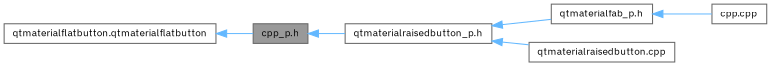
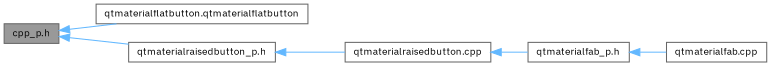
(739, 14) -> (717, 52)
(527, 22) -> (515, 52)
(240, 34) -> (93, 27)
